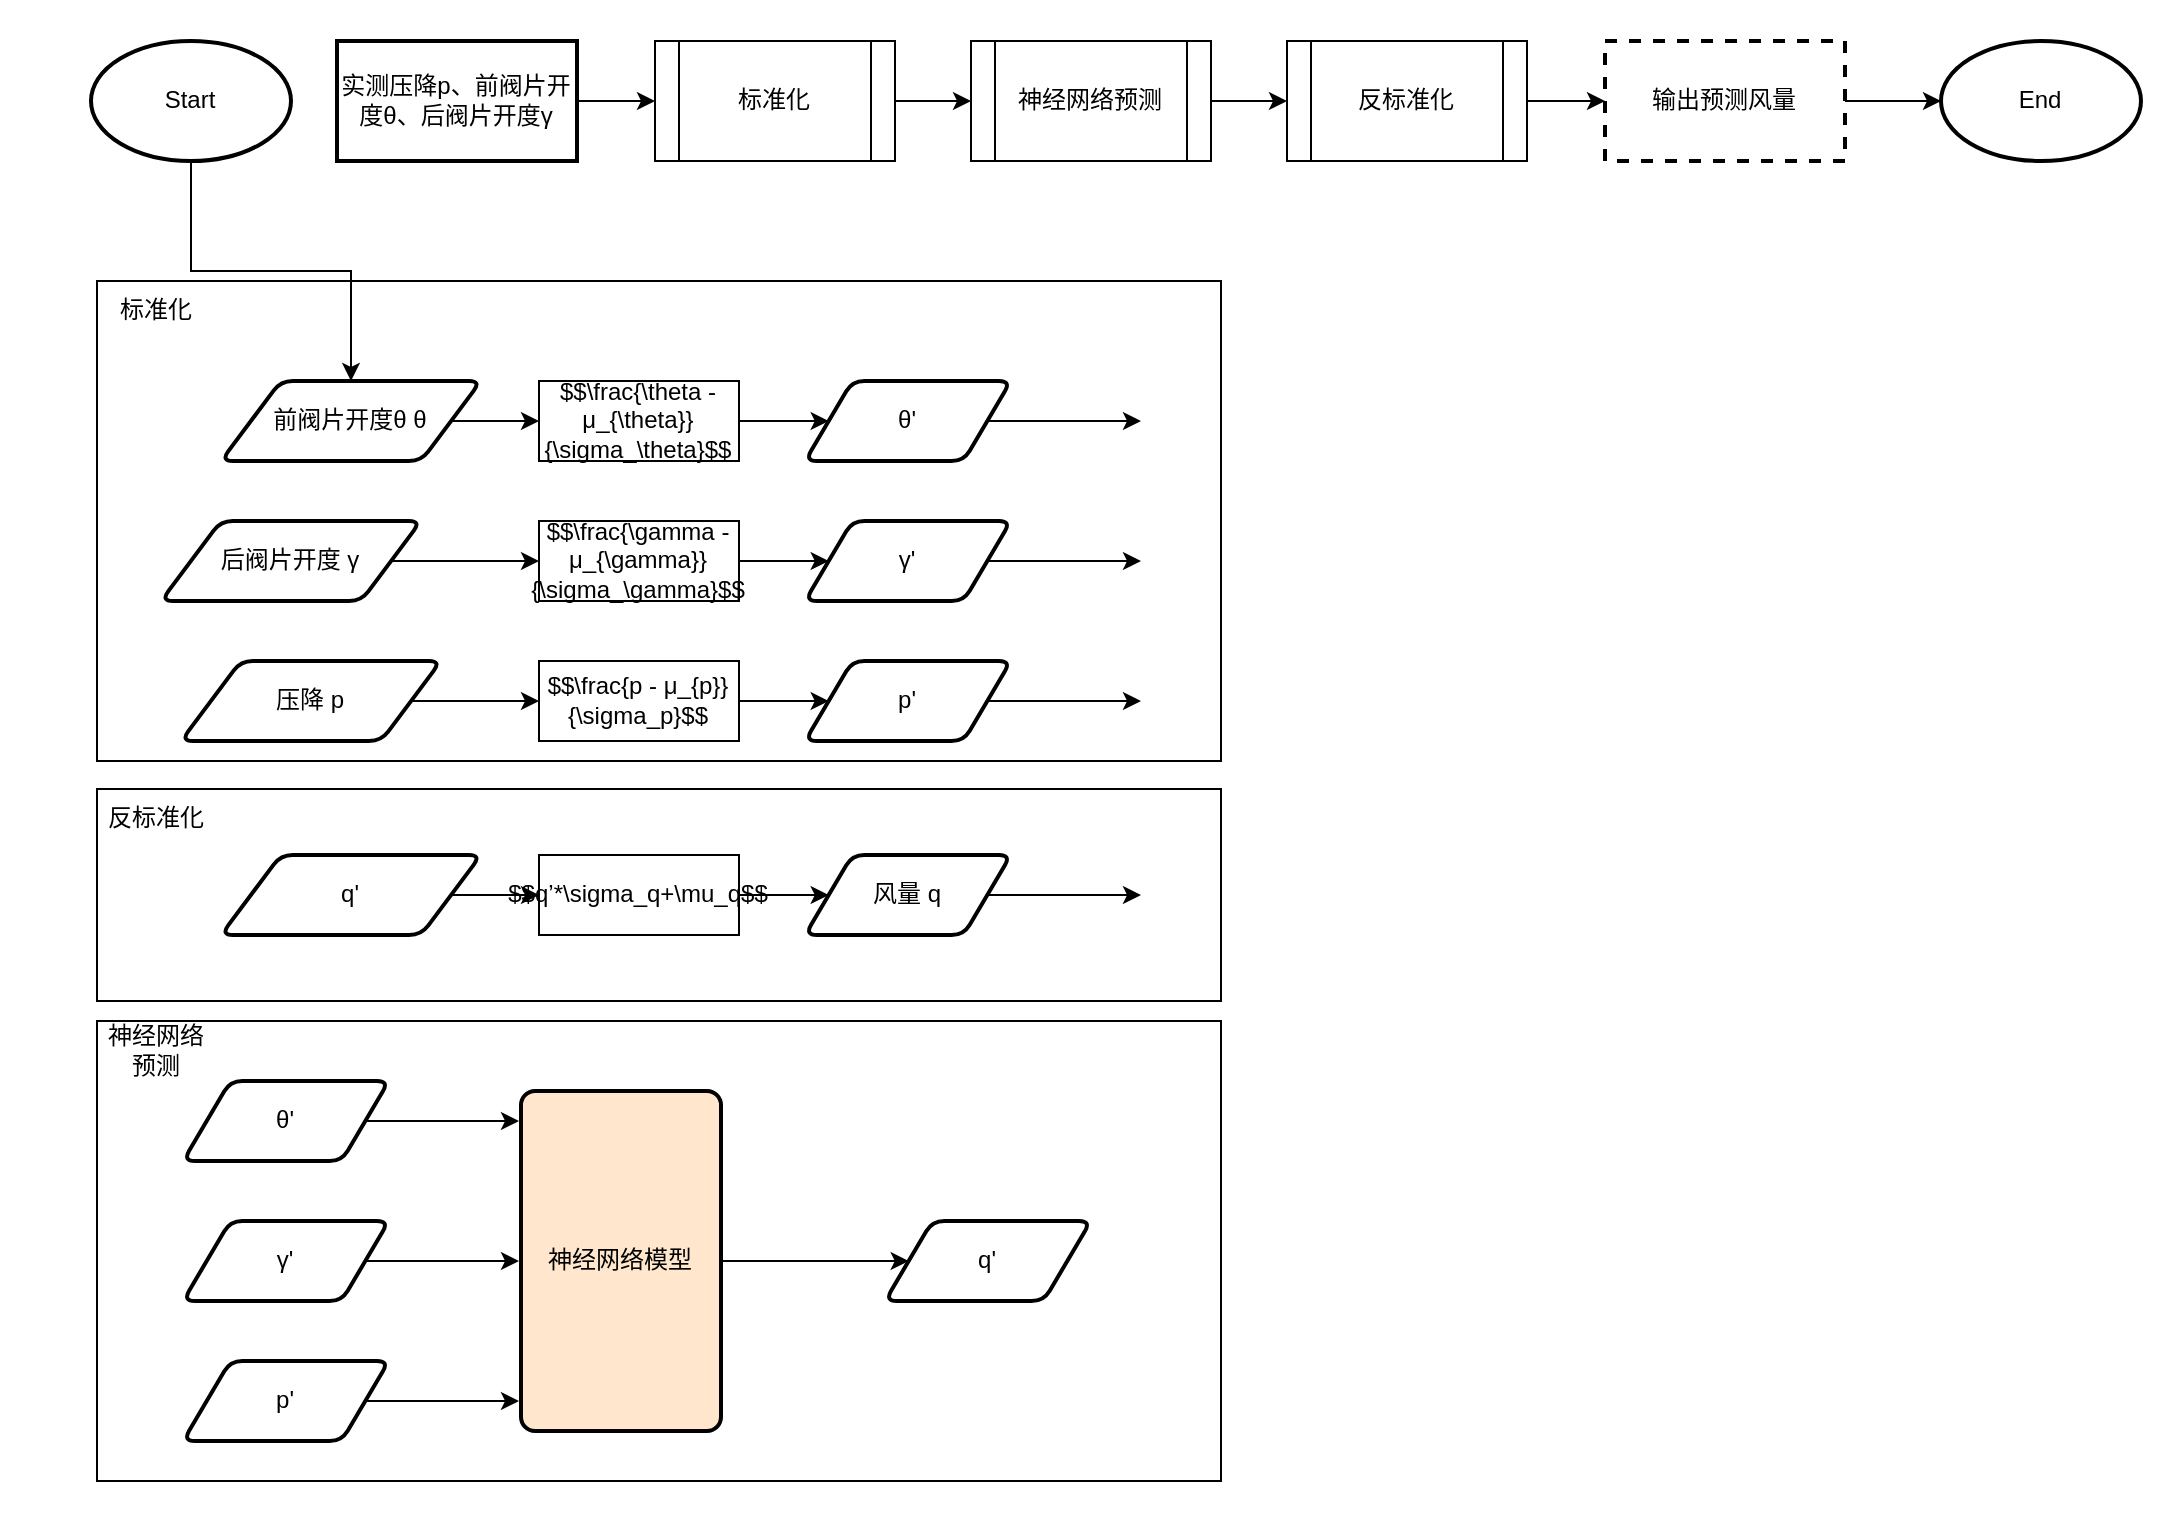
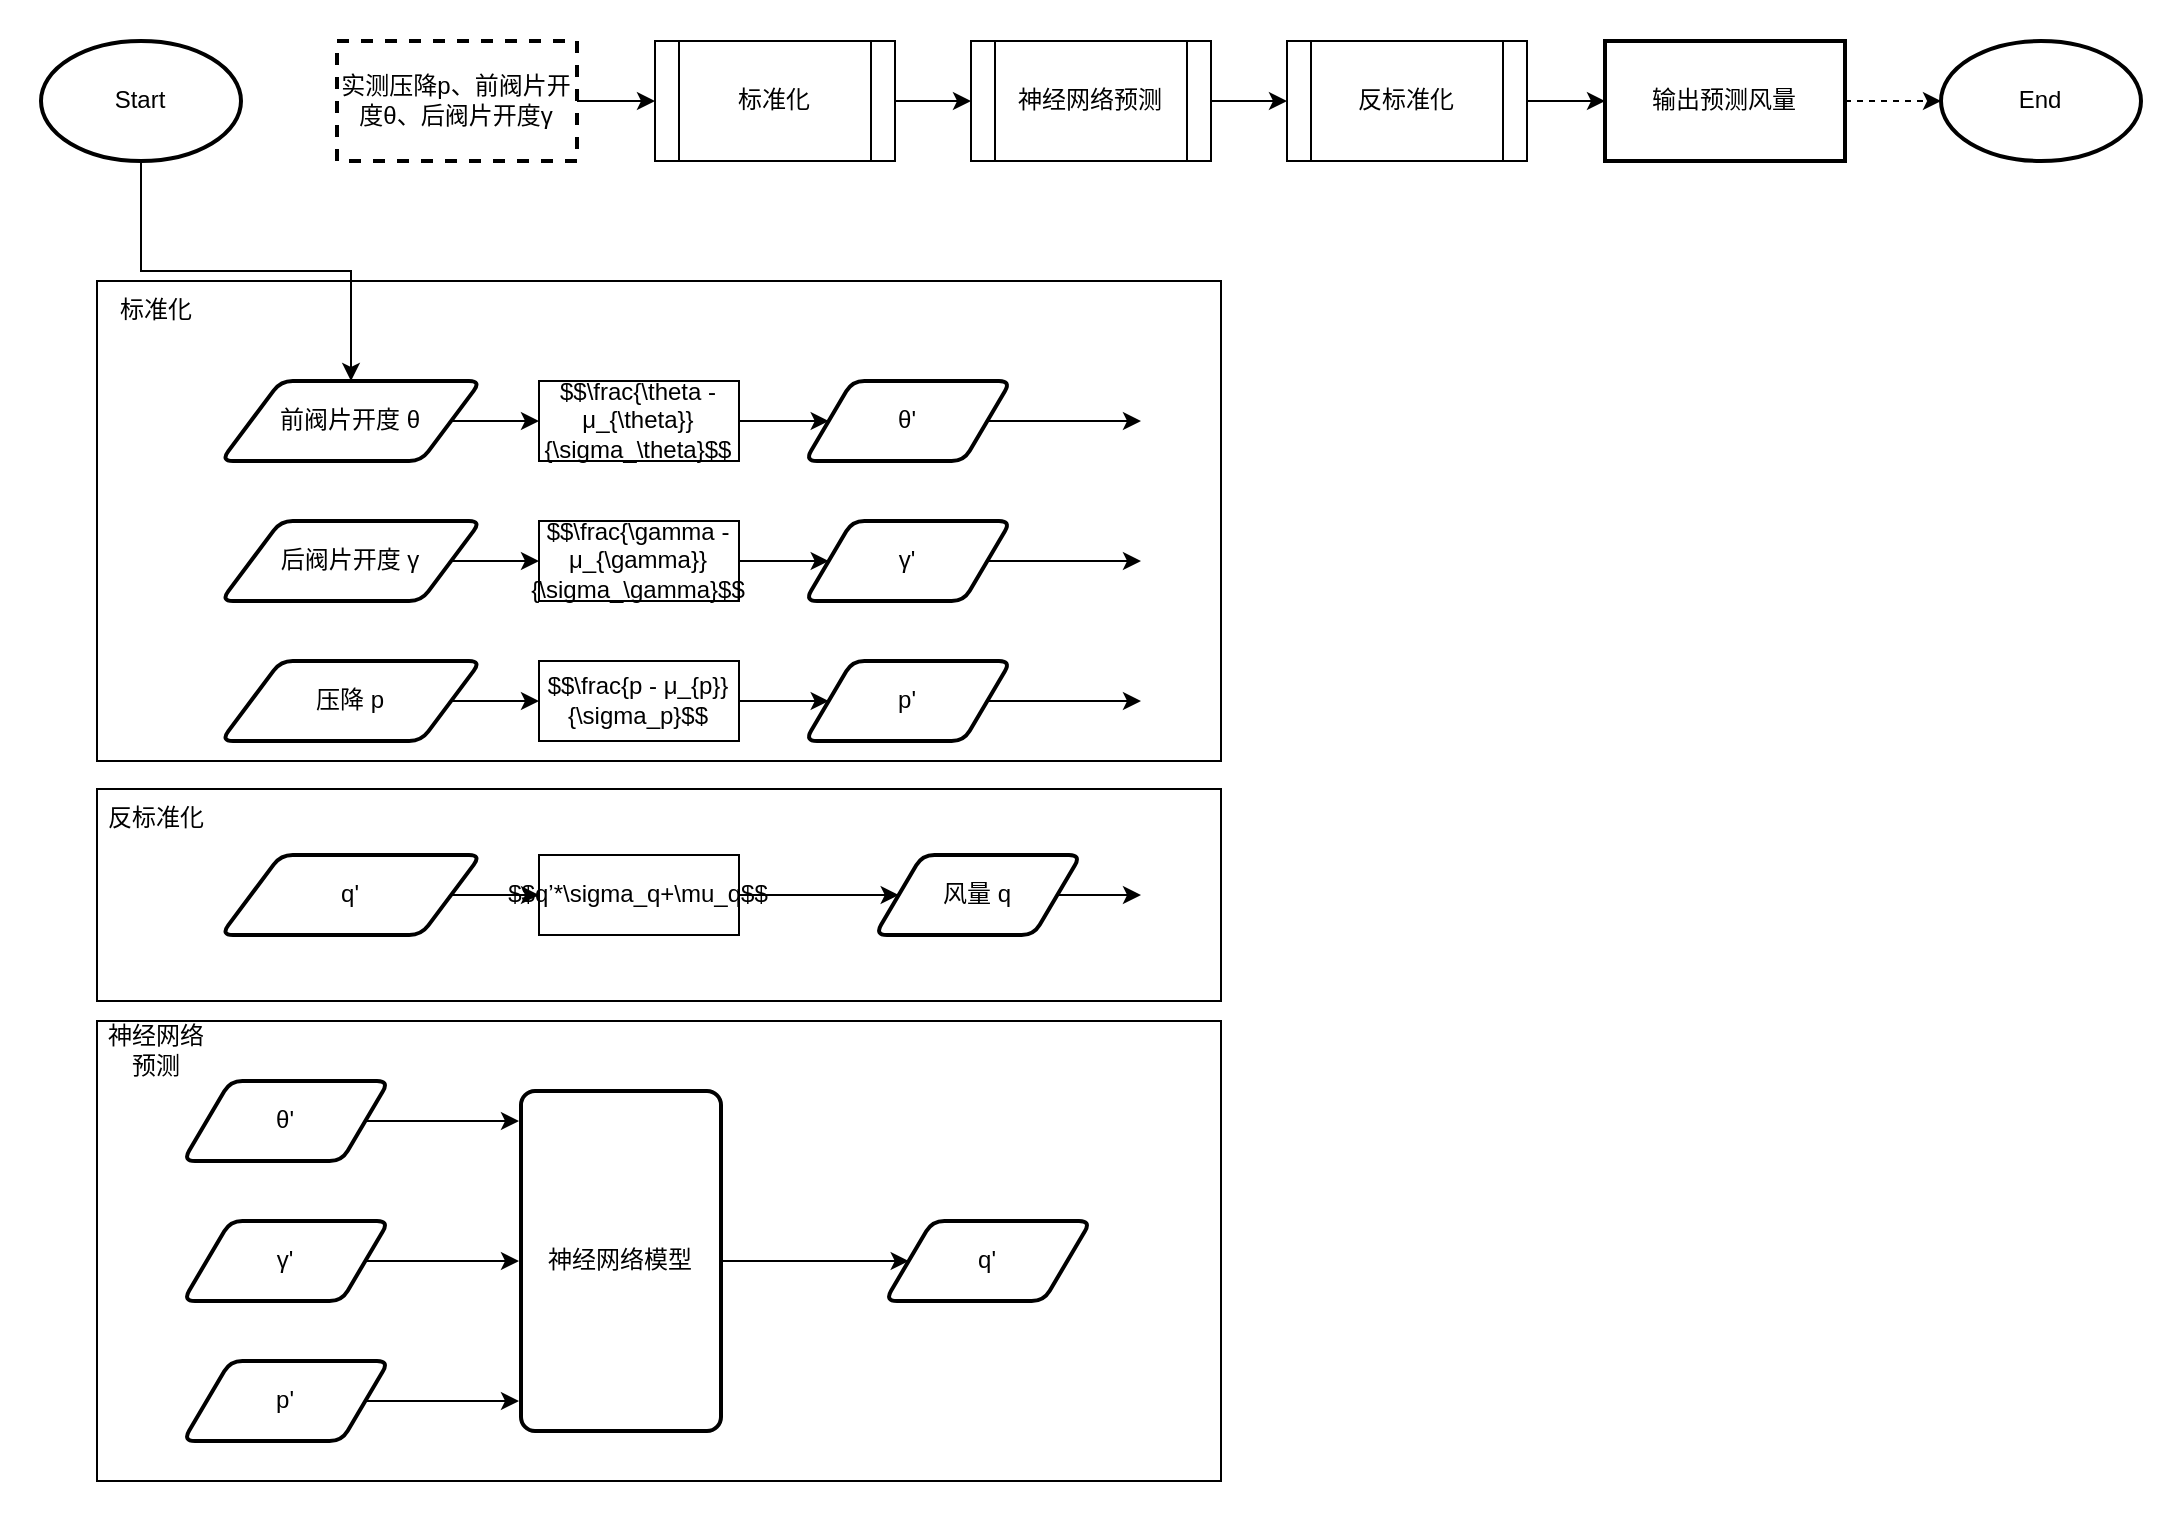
(191, 101) -> (141, 101)
(457, 101) -> (457, 101)
(1725, 101) -> (1725, 101)
(1886, 101) -> (1886, 101)
(351, 421) -> (351, 421)
(291, 561) -> (351, 561)
(311, 701) -> (351, 701)
(908, 895) -> (978, 895)
(621, 1261) -> (621, 1261)
